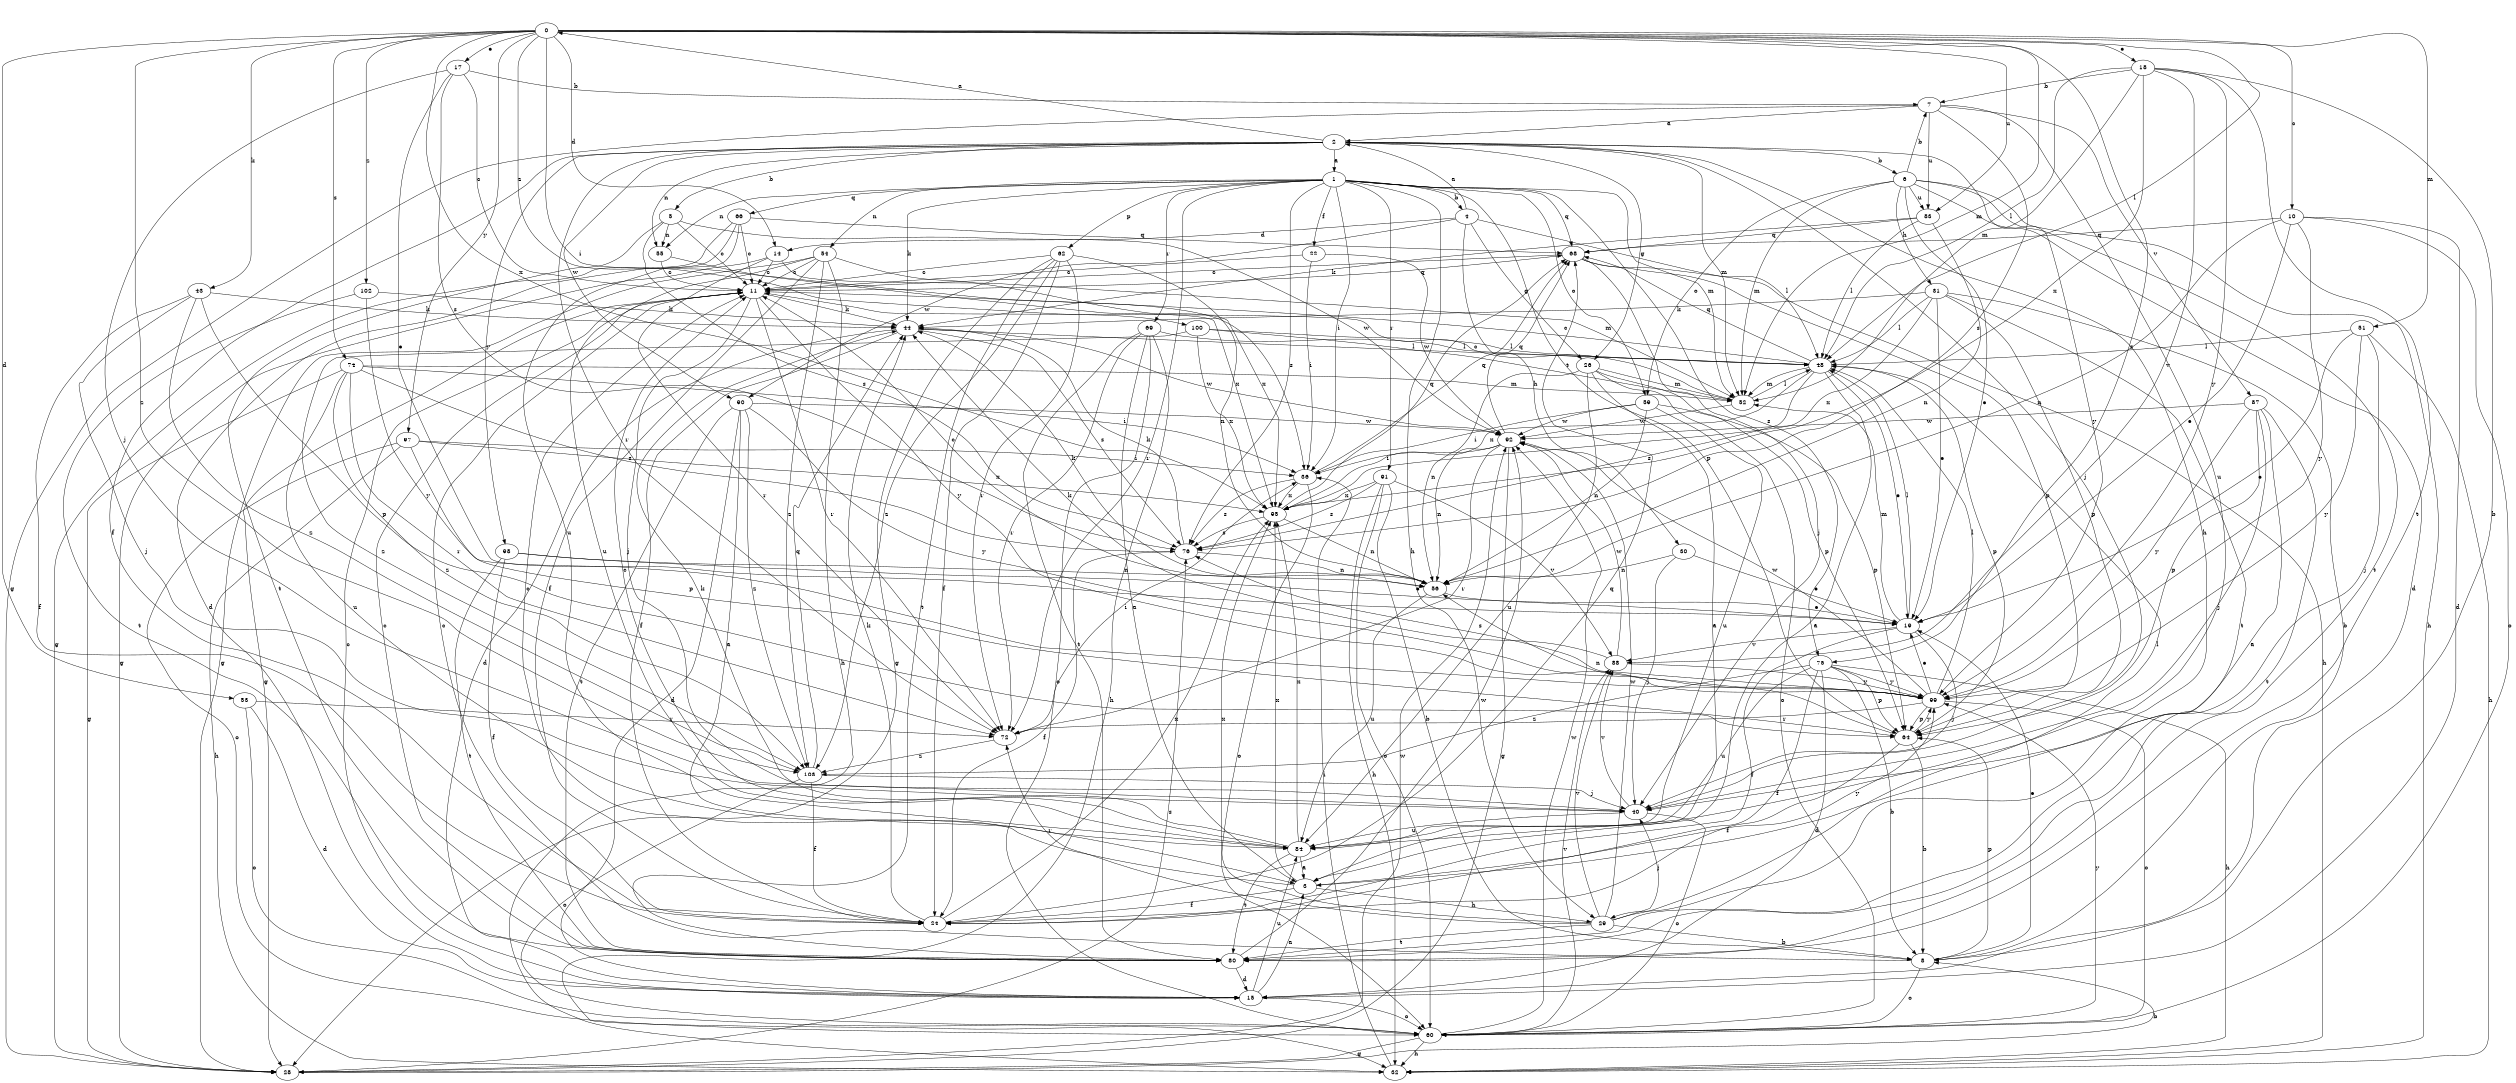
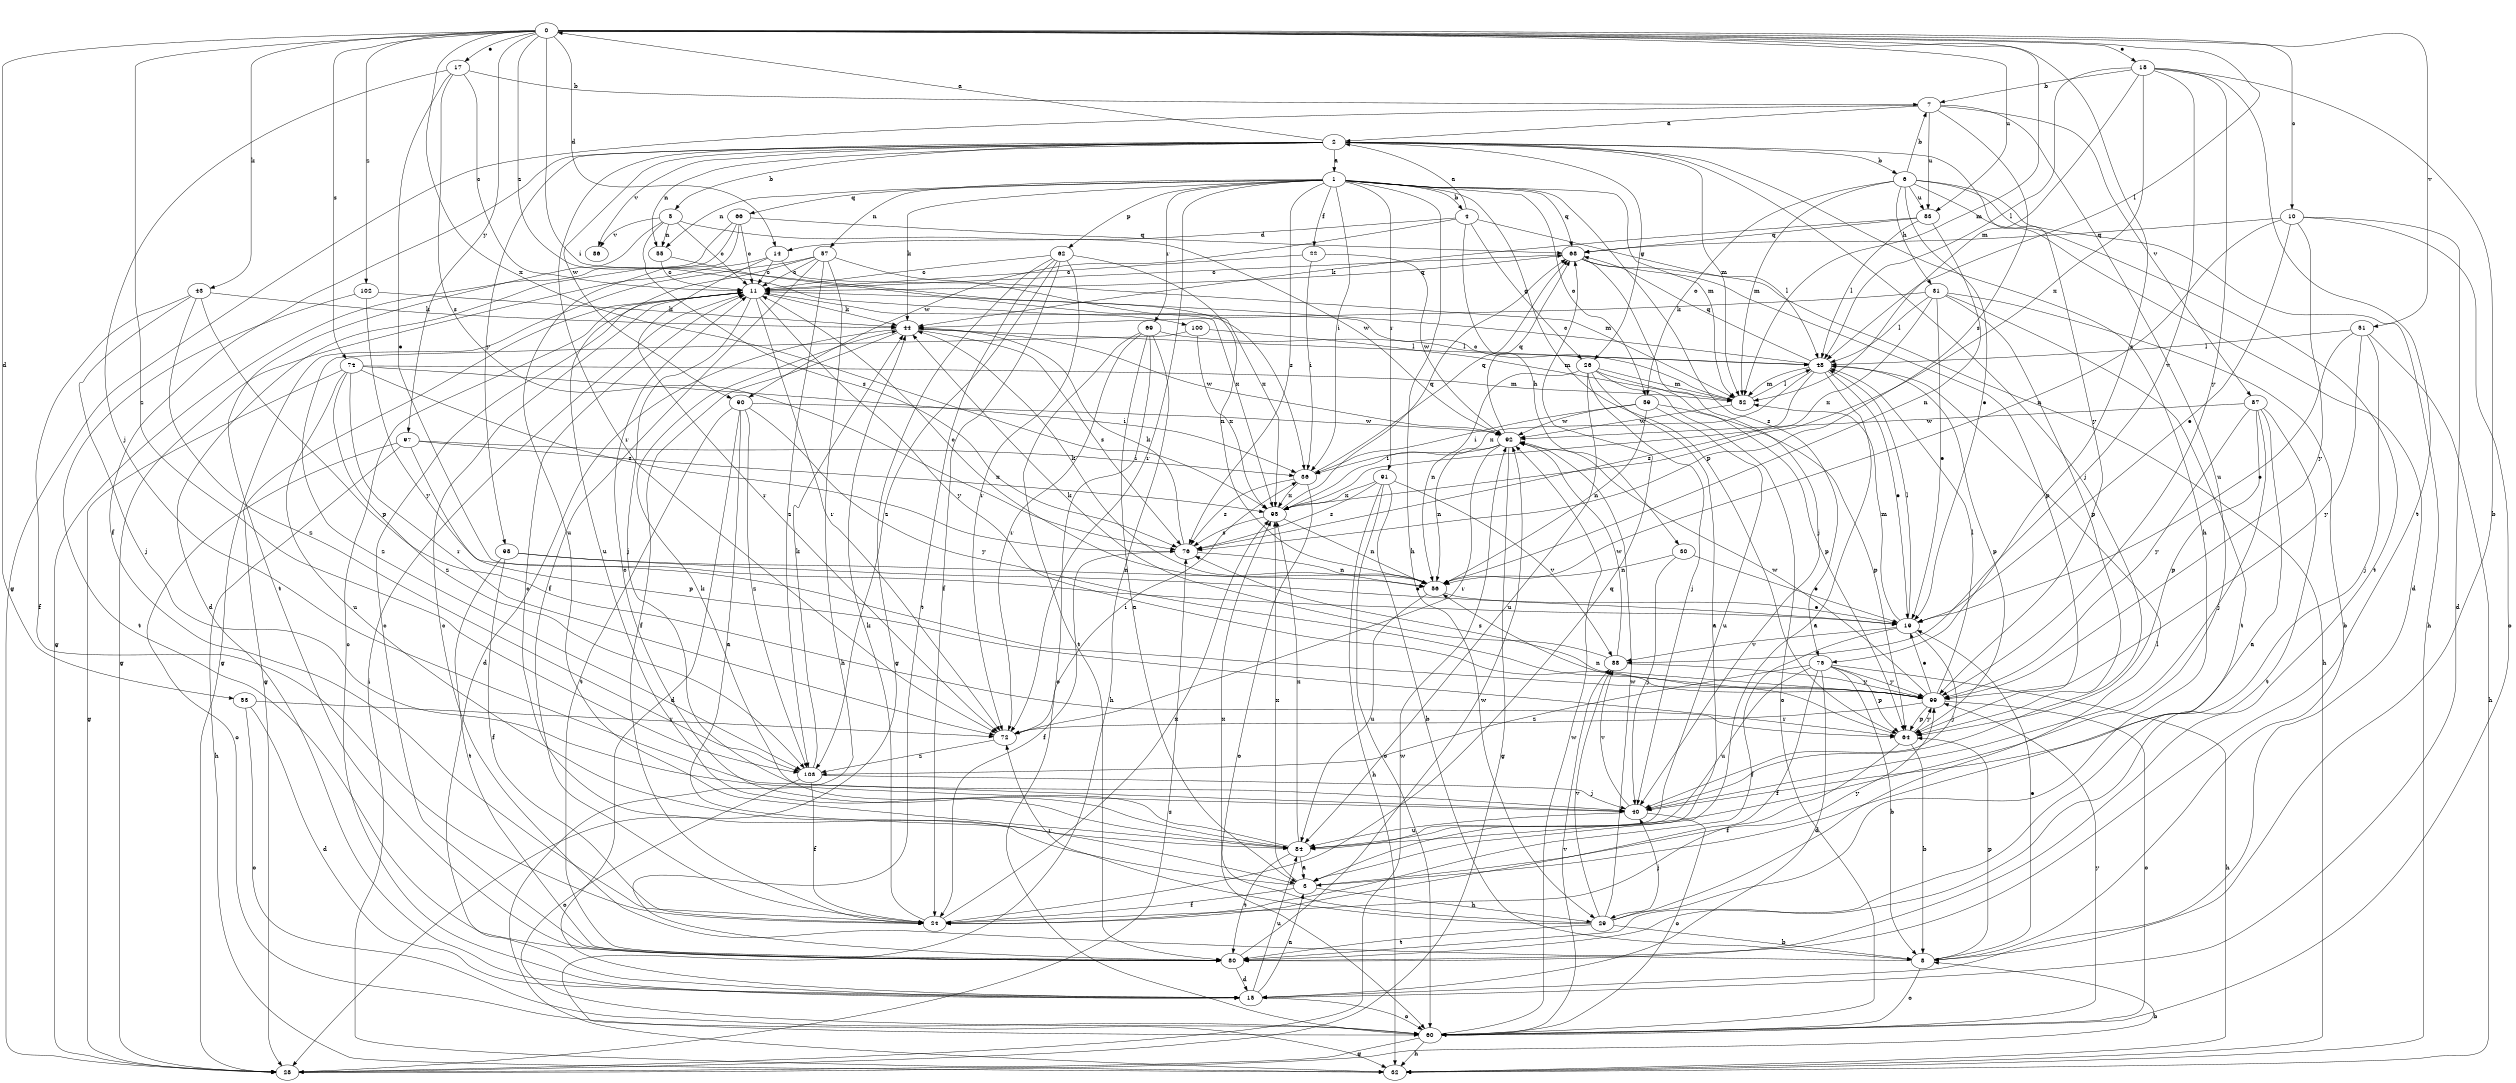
(2430, 179) -> (2430, 179)
none -> (597, 254)
(825, 254) -> (825, 254)
(1507, 350) -> none
(1568, 365) -> (1568, 365)
(798, 552) -> (798, 552)
none -> (1698, 563)
(1323, 779) -> (410, 1046)
